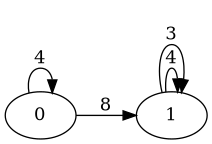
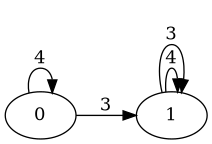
(106, 106) -> (106, 106)
